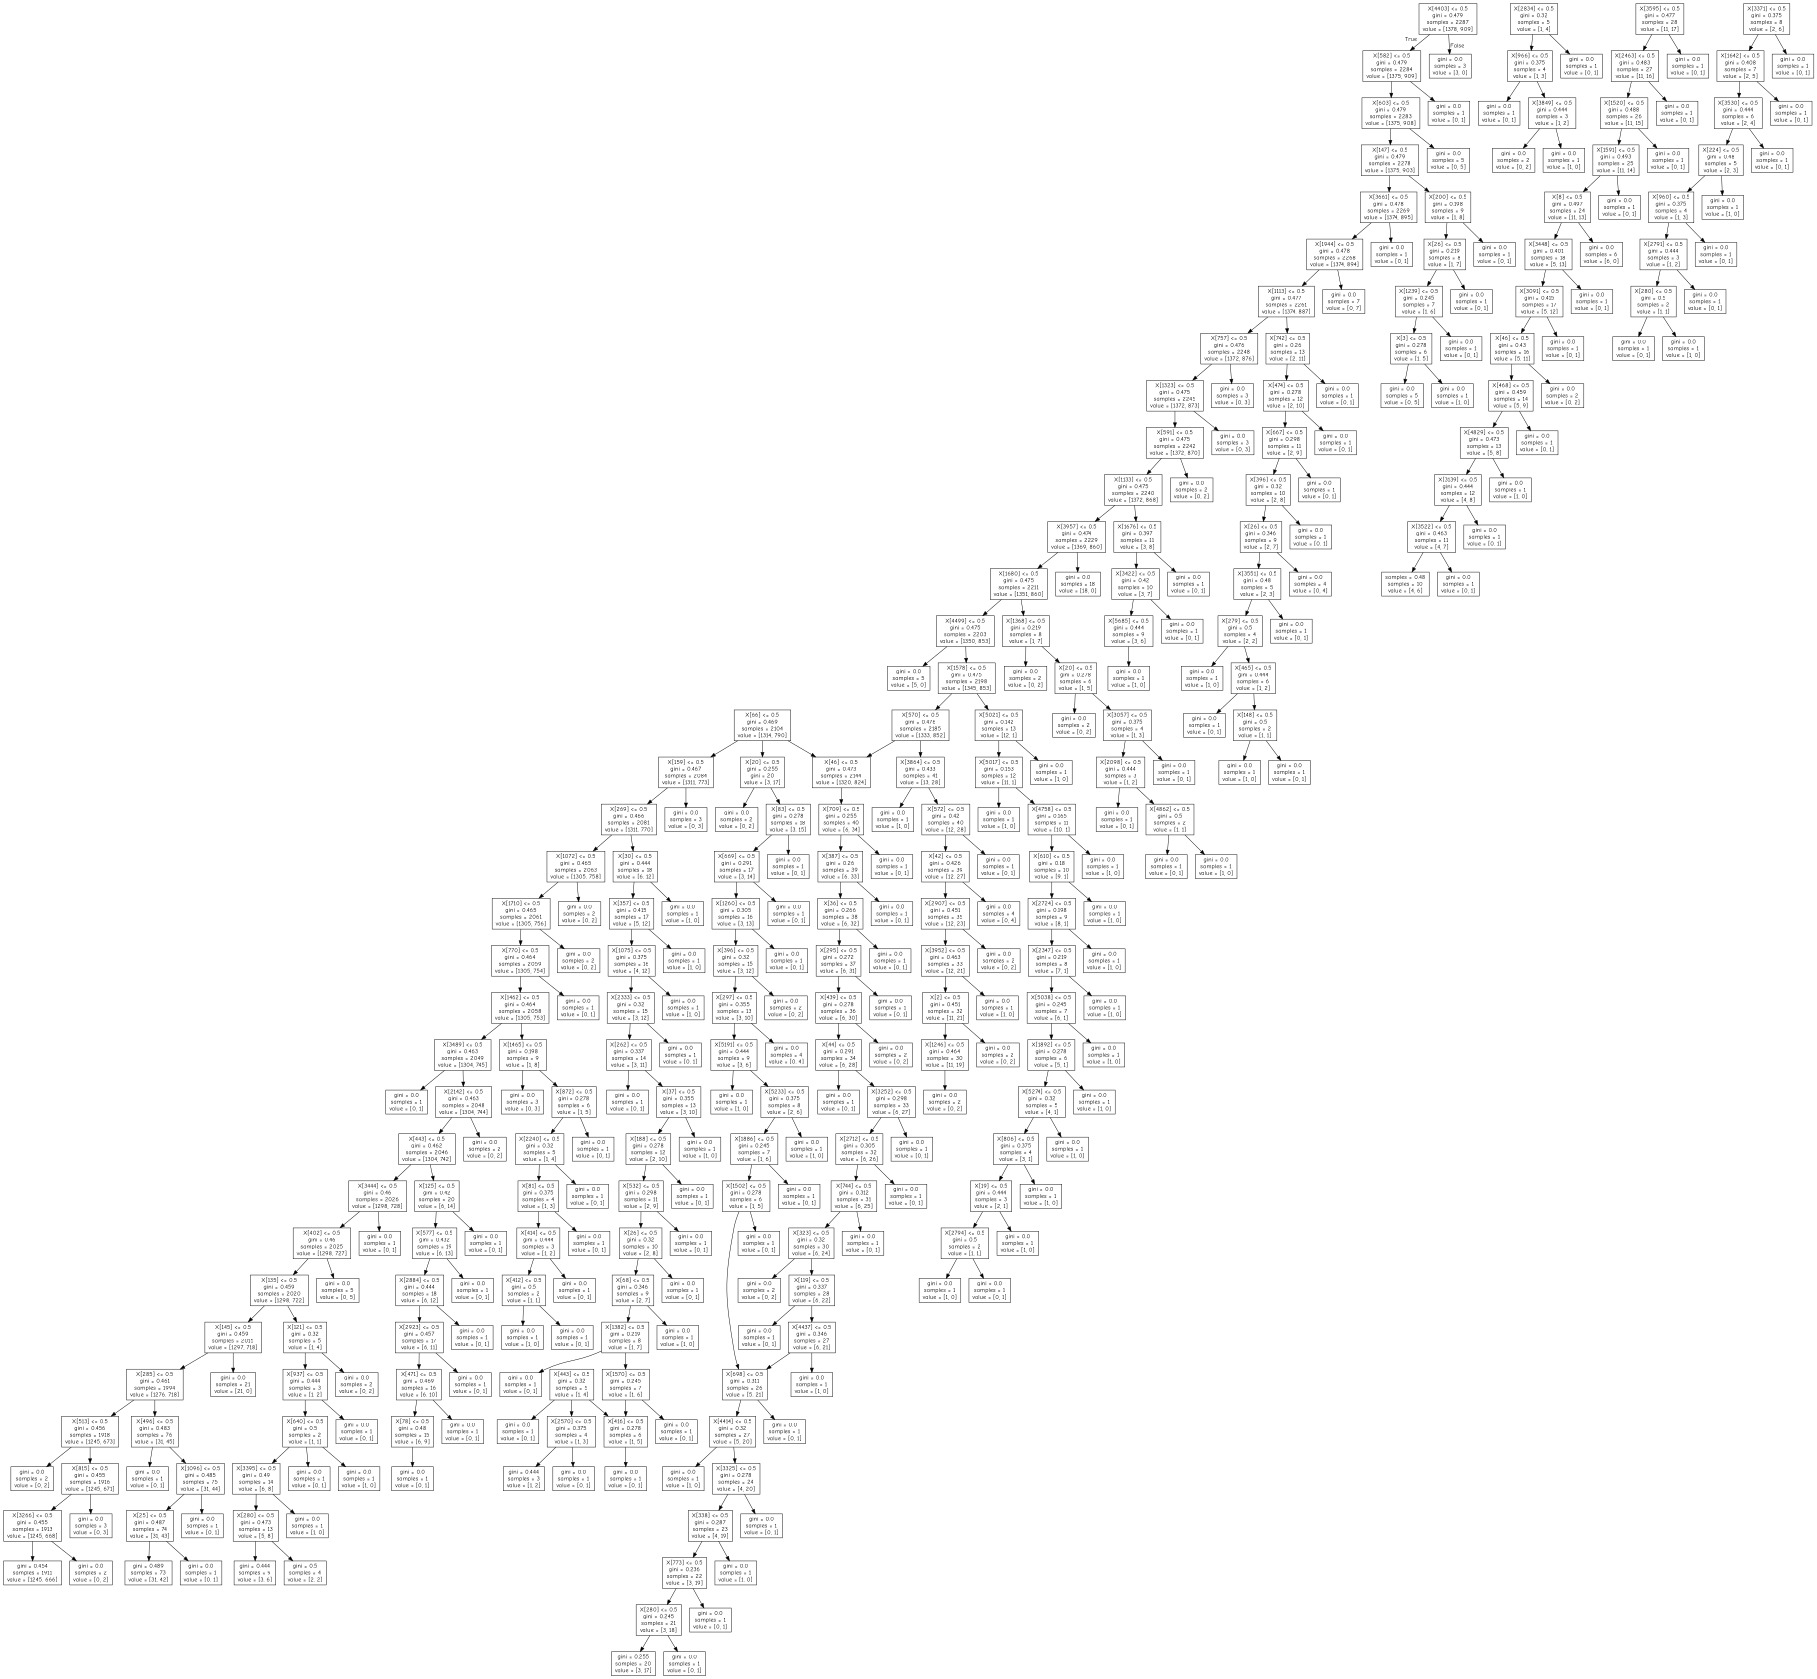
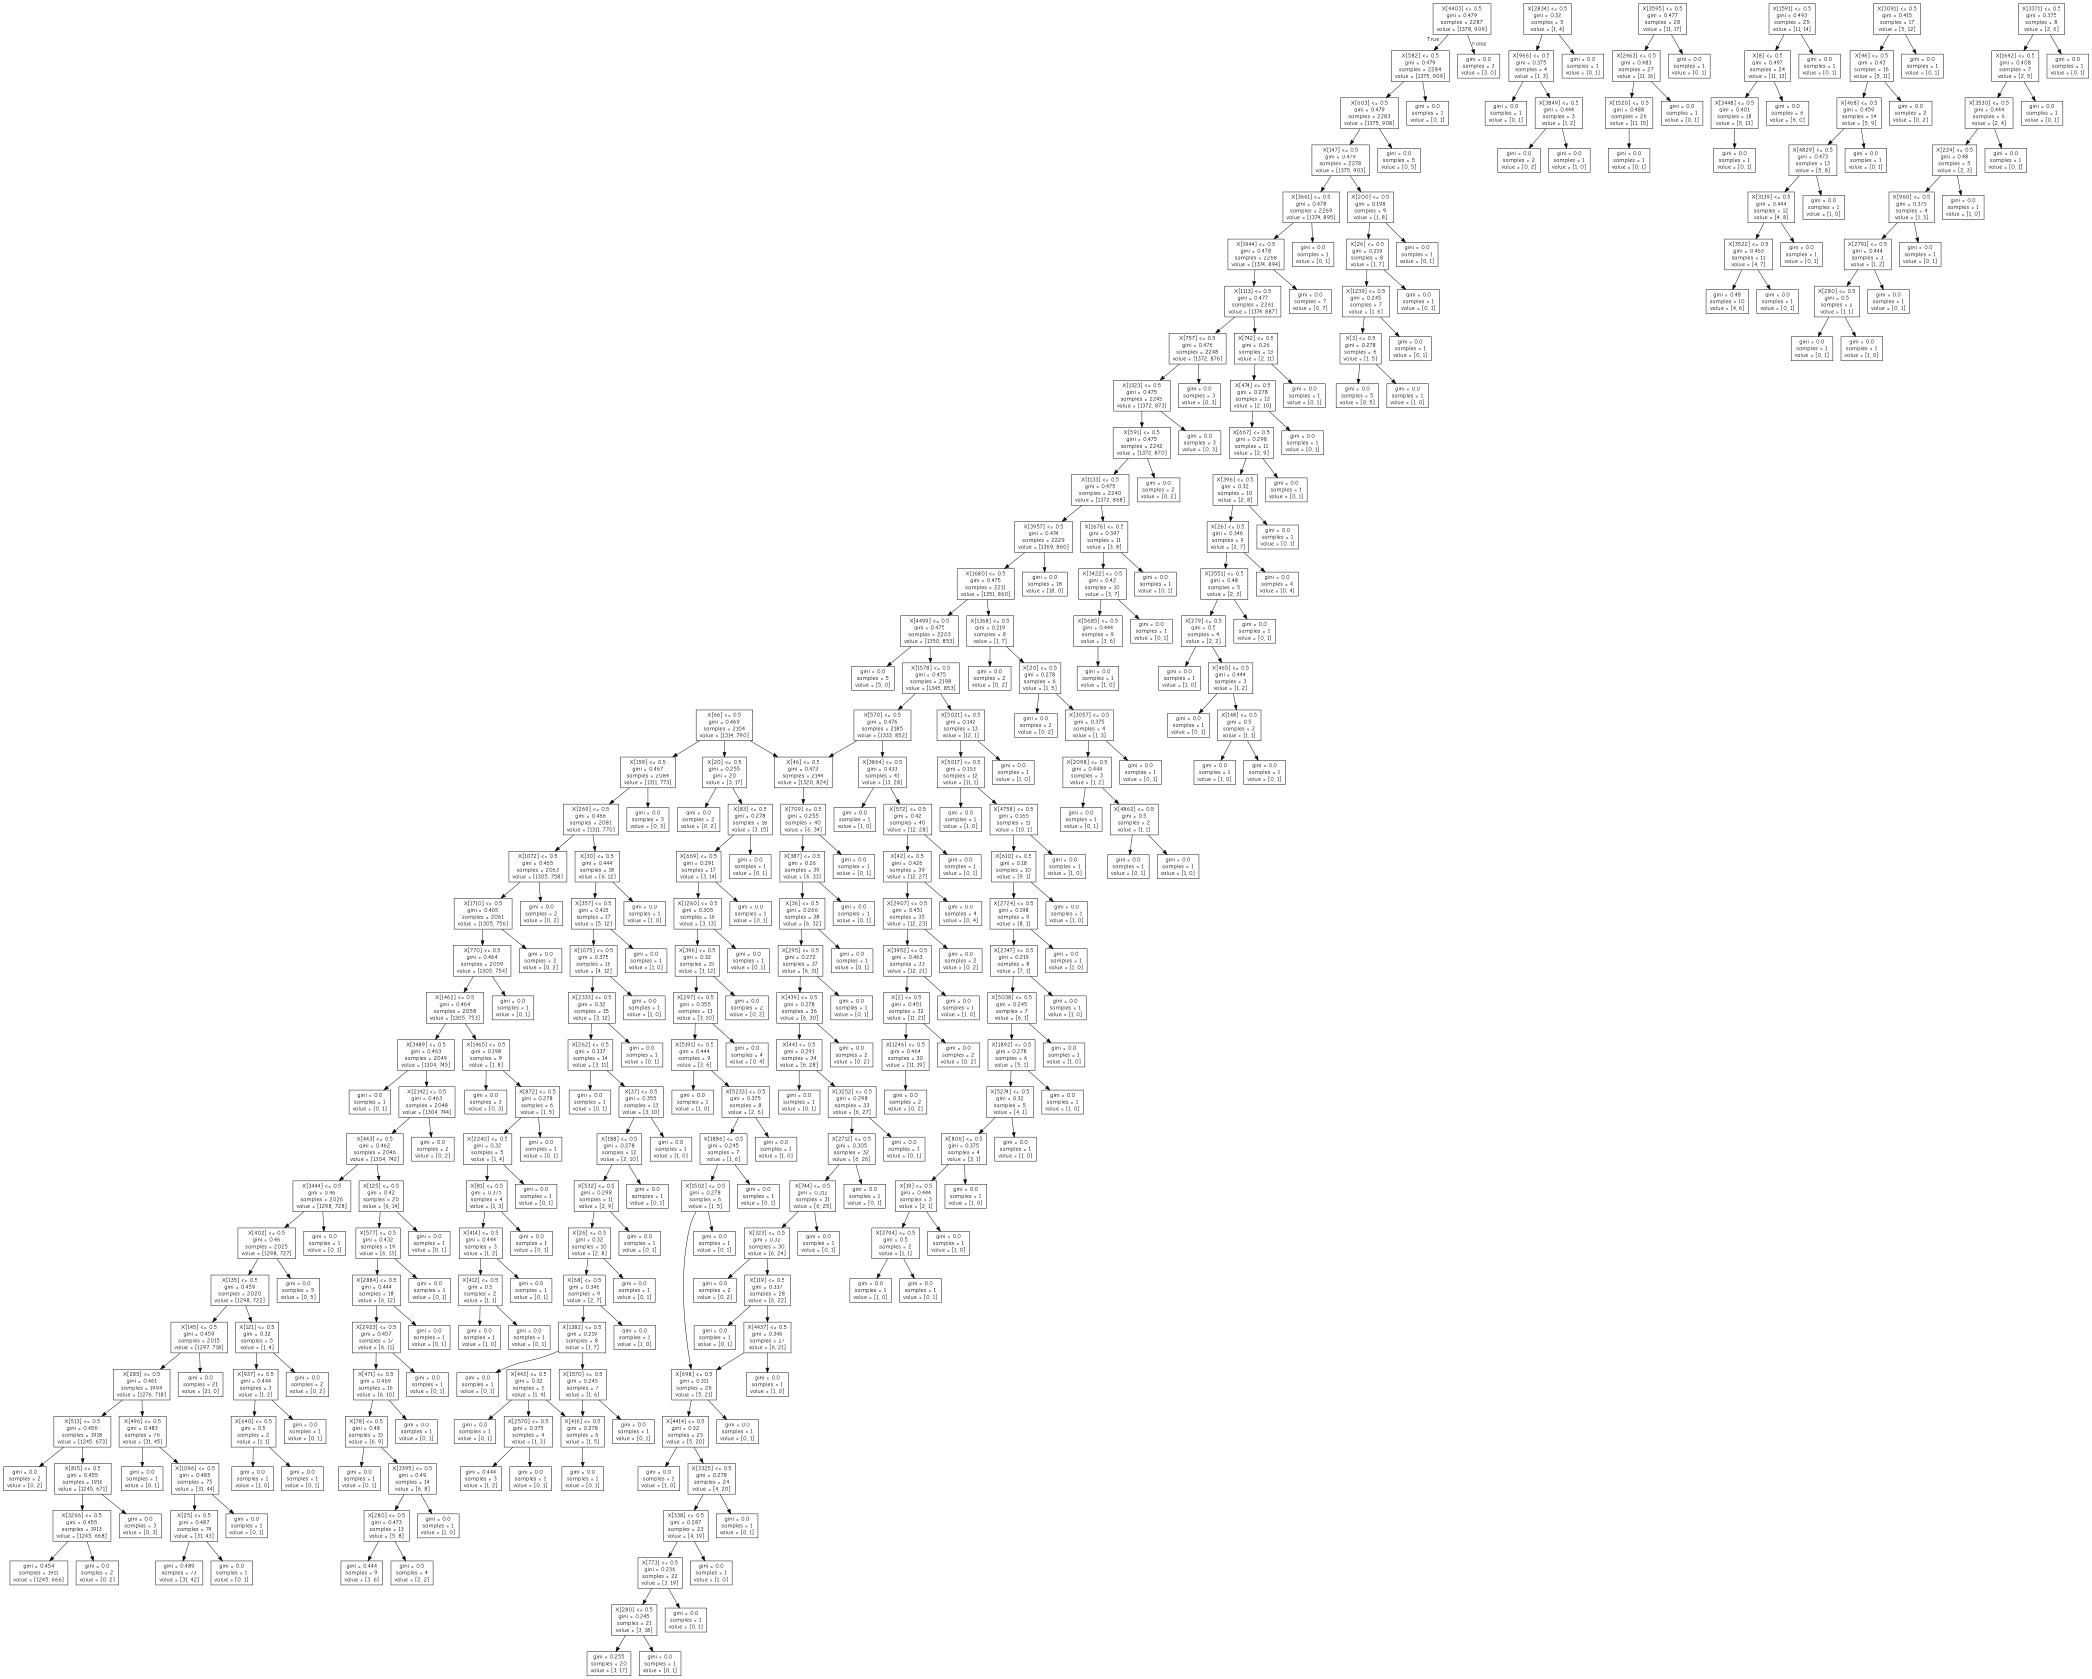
(1620, 134) -> none
(1544, 276) -> none
(1405, 584) -> (1727, 302)
(1253, 678) -> (1231, 678)
(733, 1432) -> (686, 1432)
(282, 1454) -> (388, 1454)
